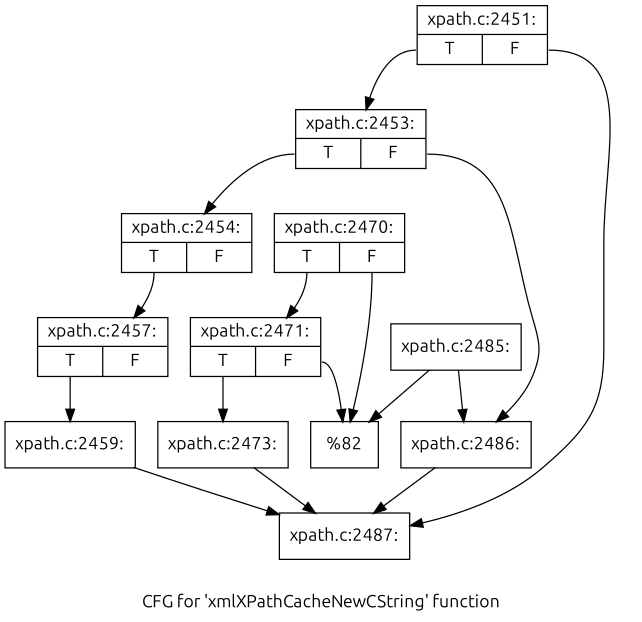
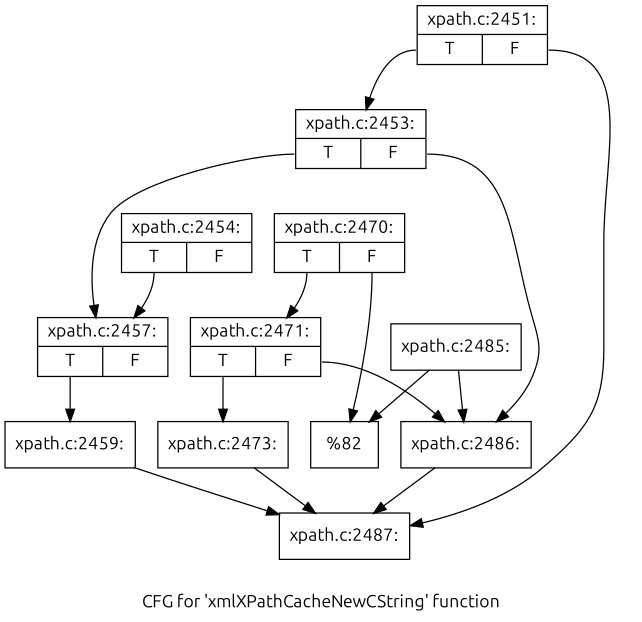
(248, 170) -> (152, 186)
(336, 383) -> (383, 378)
